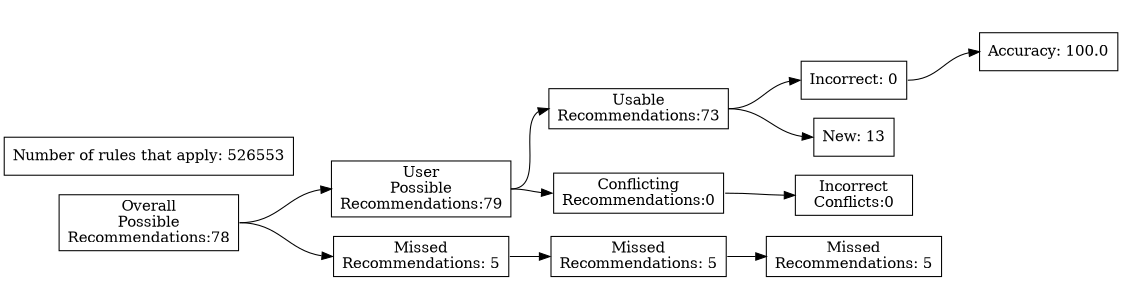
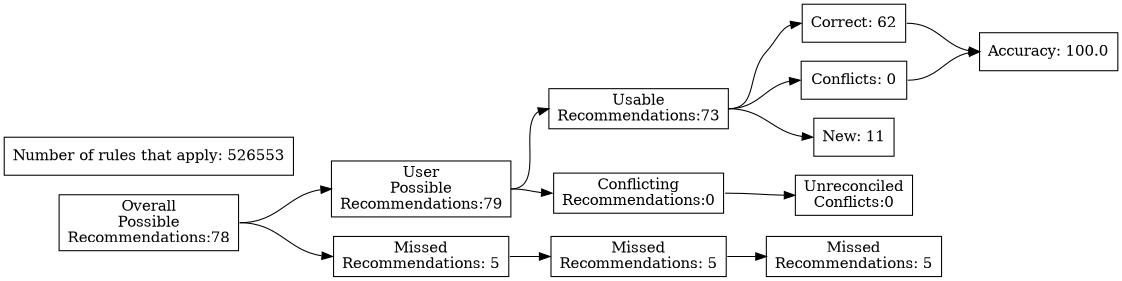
none -> (854, 23)
(854, 80) -> (854, 80)
(854, 137) -> (854, 137)
(854, 195) -> (854, 195)
